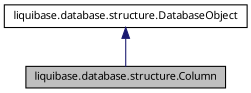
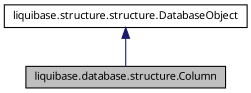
(126, 16) -> (126, 16)
